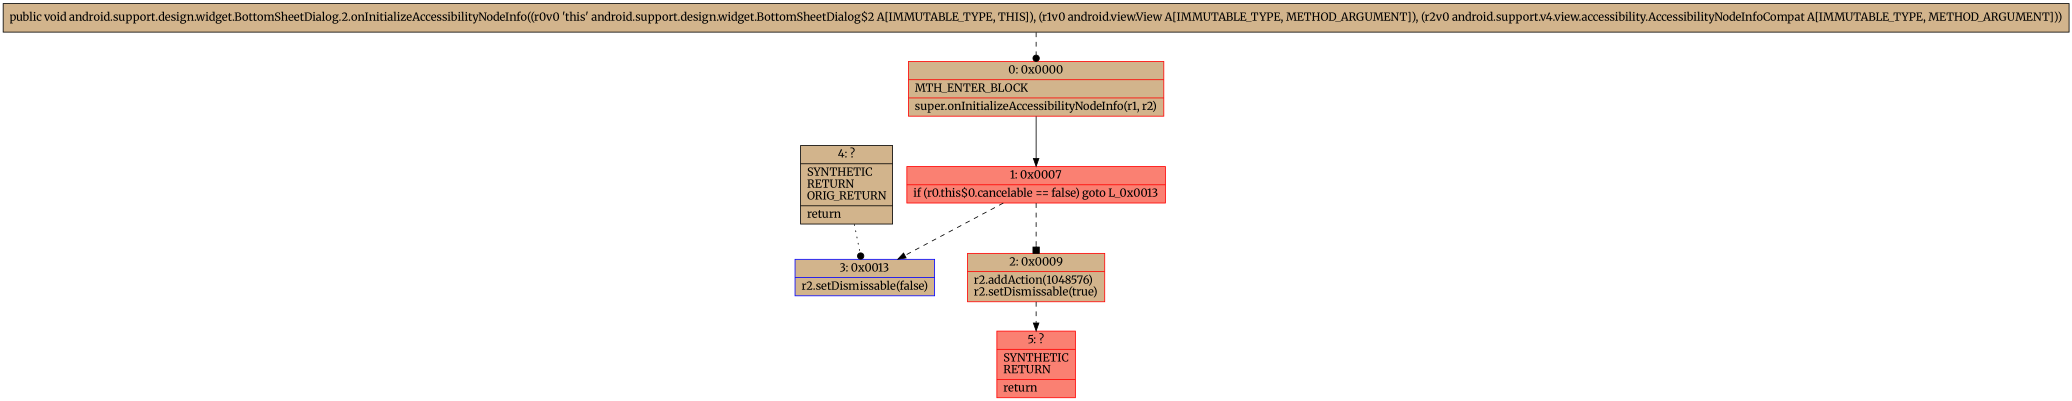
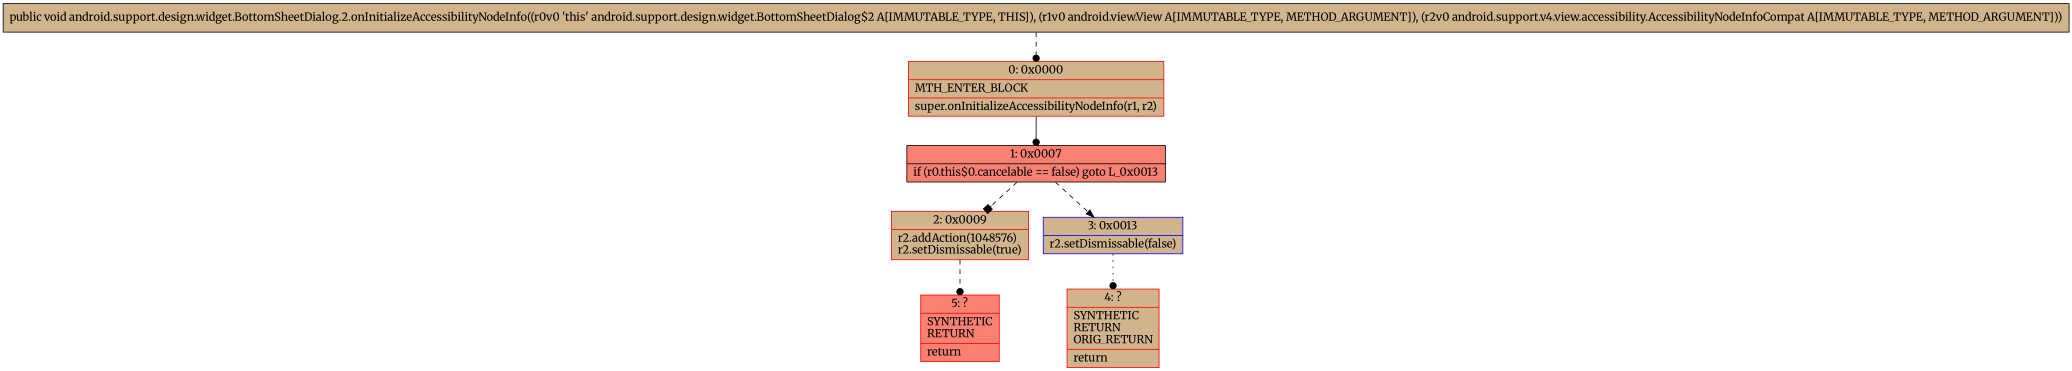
(1036, 137) -> (1036, 128)
(847, 185) -> (1113, 328)
(1036, 185) -> (1036, 164)
(857, 239) -> (1113, 268)
(1036, 312) -> (960, 274)
